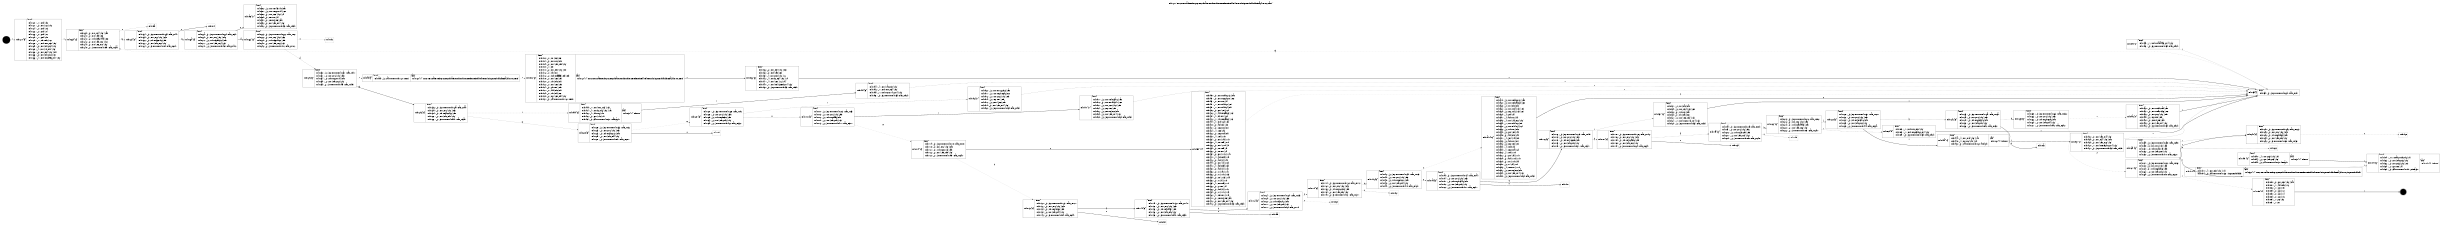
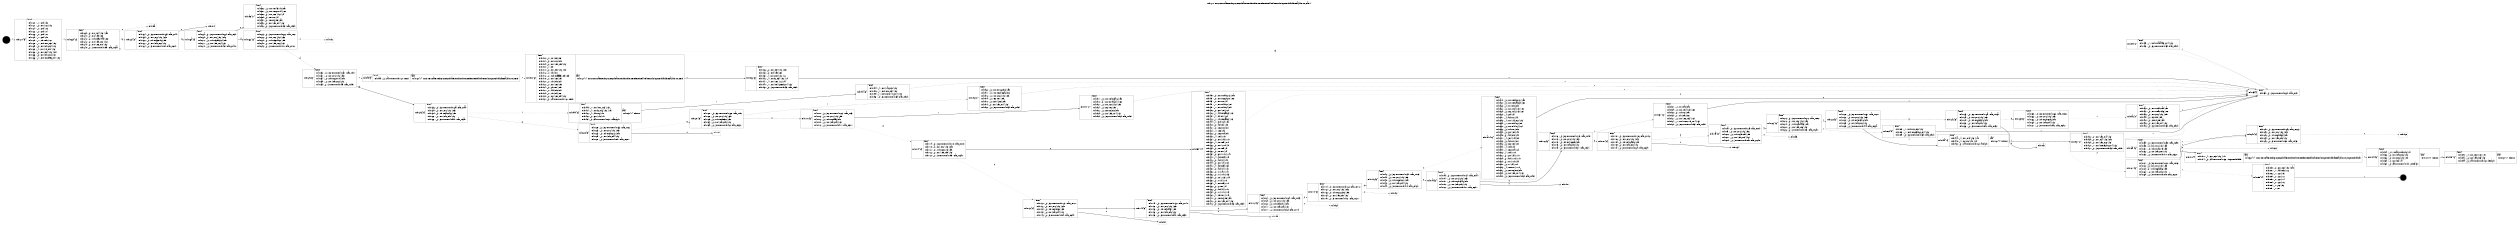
(2338, 161) -> (2442, 157)
